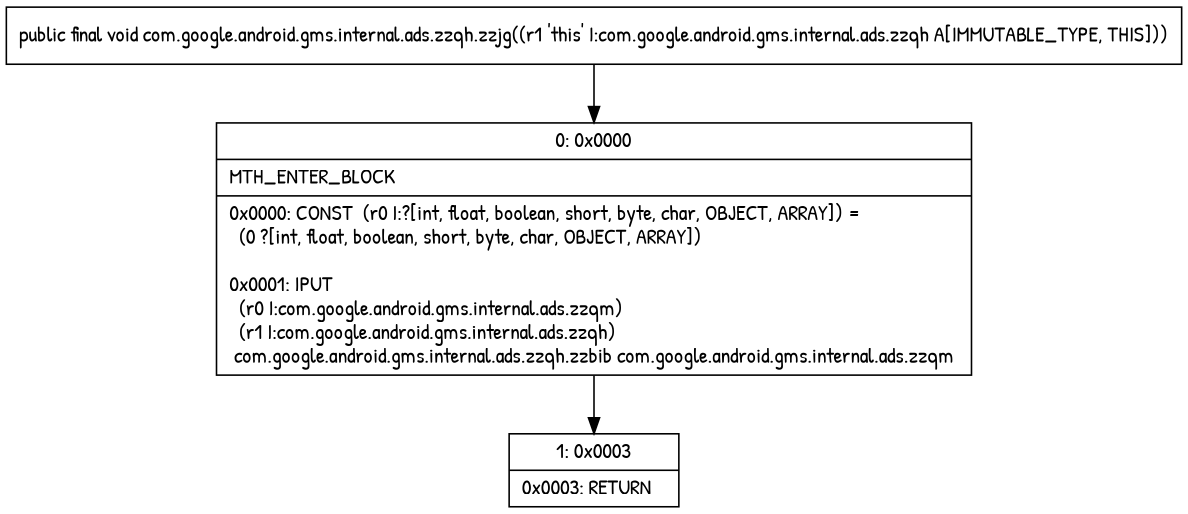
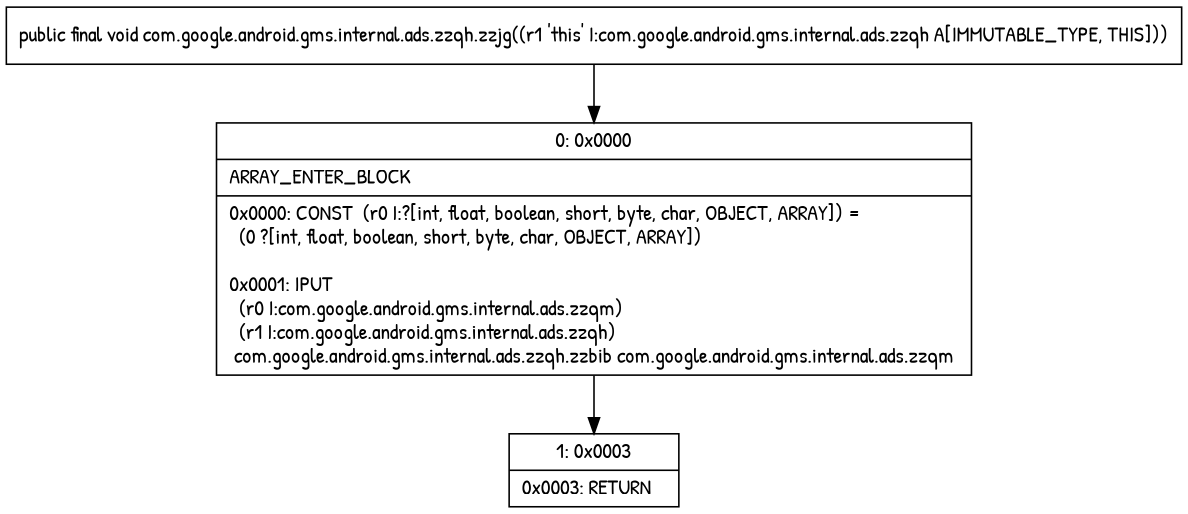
(313, 177) -> (320, 177)
